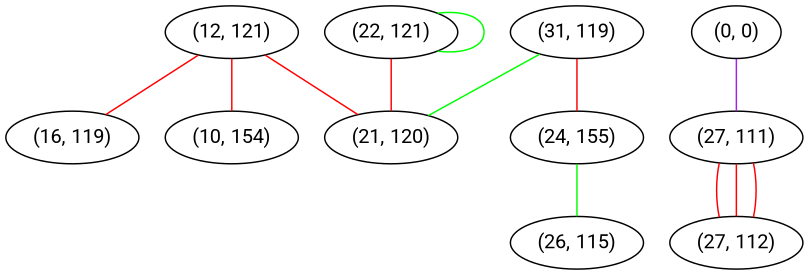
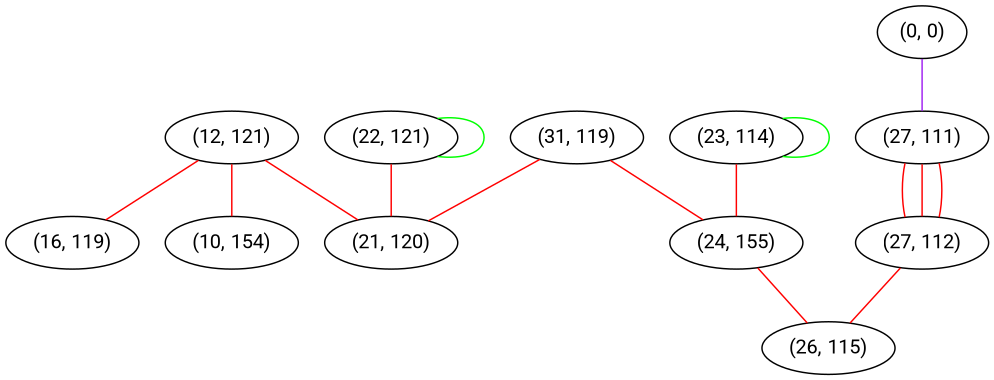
(484, 85) -> (484, 190)
none -> (736, 137)
(577, 190) -> (782, 295)
none -> (875, 295)
